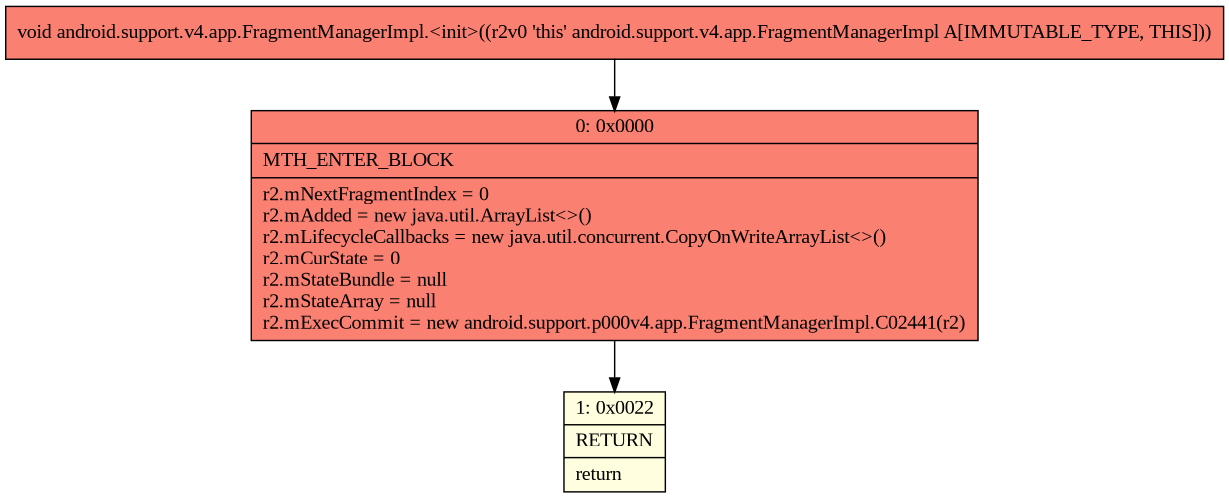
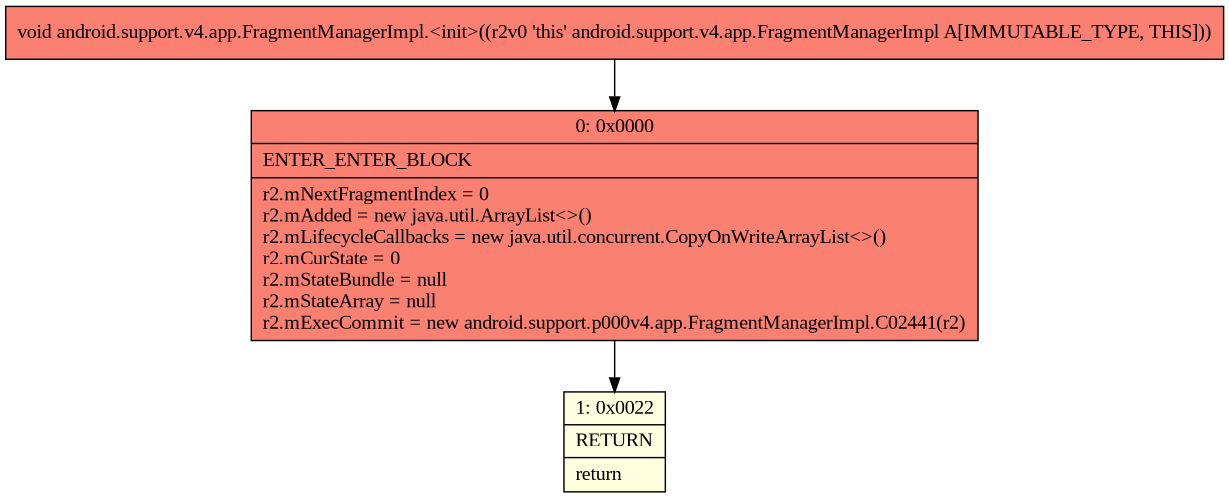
(358, 160) -> (368, 160)
